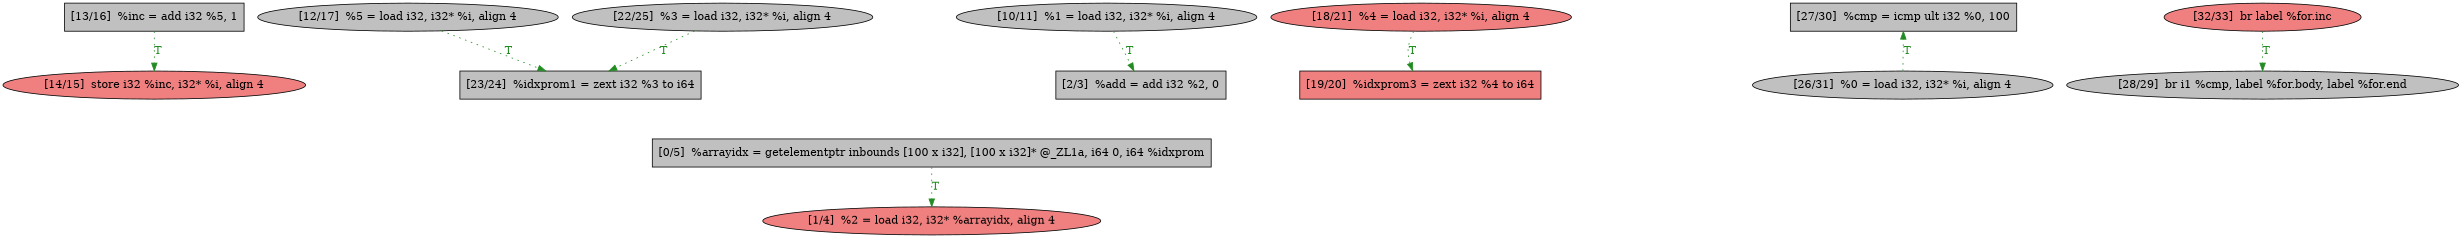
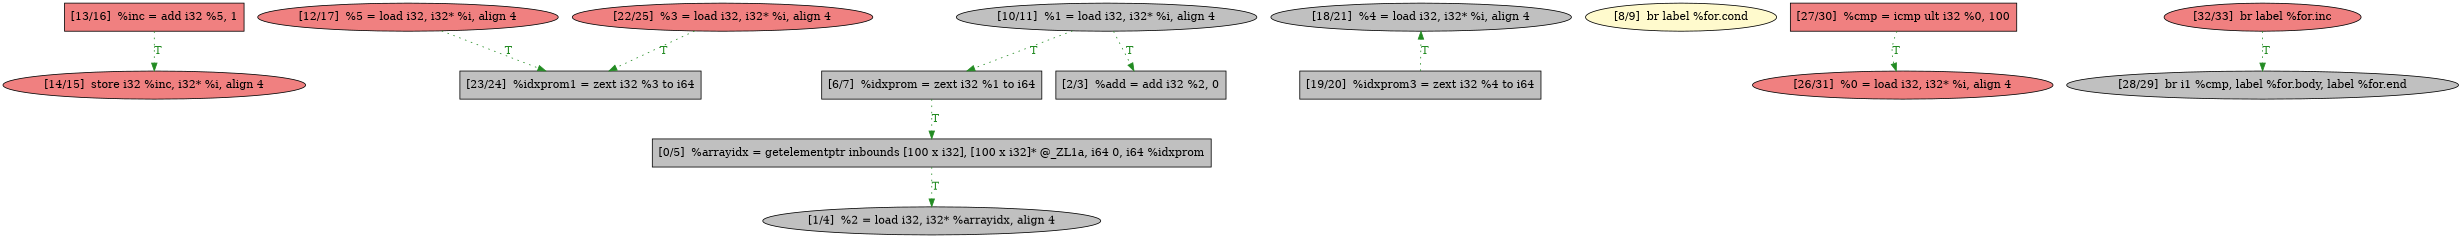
(154, 17) -> (154, 17)
(408, 17) -> (408, 17)
(723, 17) -> (723, 17)
(1421, 17) -> (1421, 17)
none -> (1681, 17)
(1904, 17) -> (1904, 17)
(1408, 47) -> (1421, 55)
(1903, 55) -> (1892, 47)
none -> (932, 85)
(1420, 85) -> (1420, 85)
(1903, 85) -> (1903, 85)
(932, 221) -> (932, 221)
